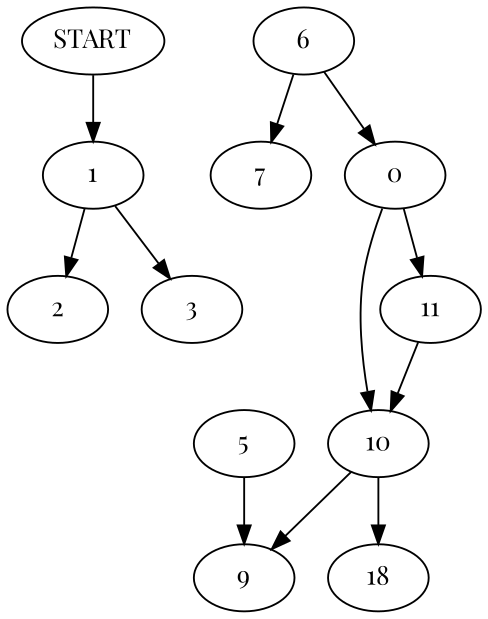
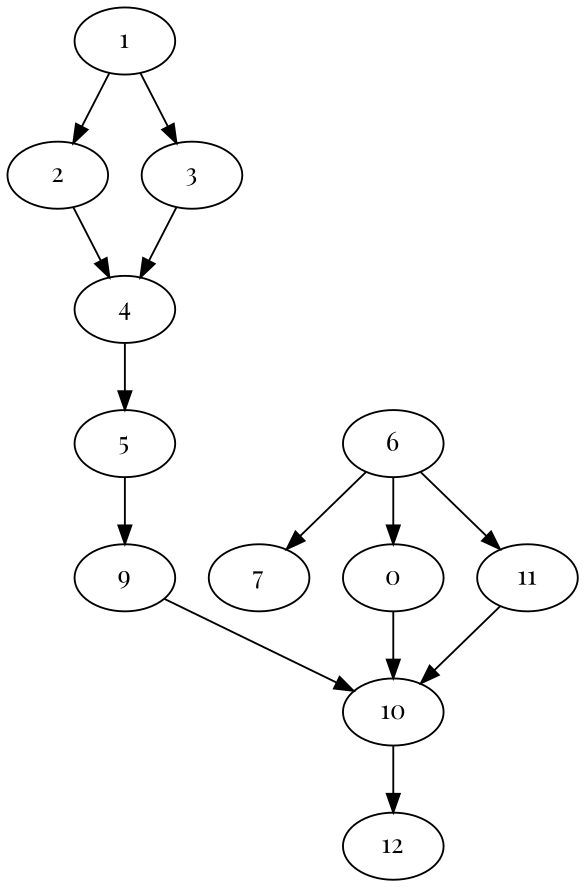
(93, 41) -> none
(410, 233) -> (453, 504)
none -> (125, 309)
(318, 504) -> (250, 641)
(378, 578) -> (393, 846)
